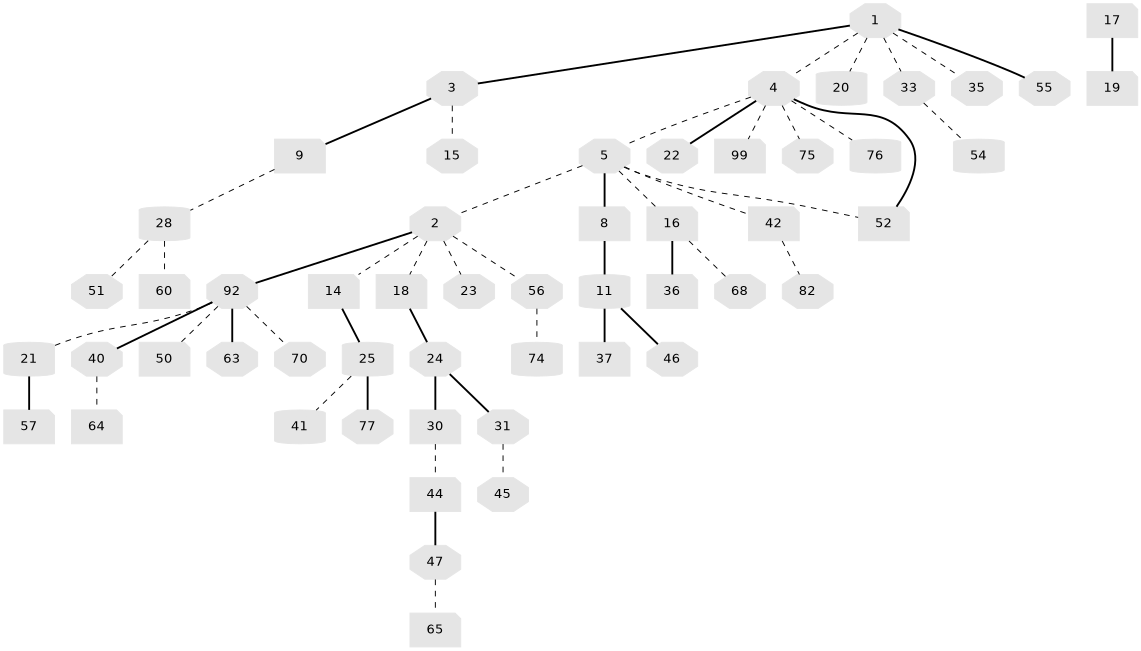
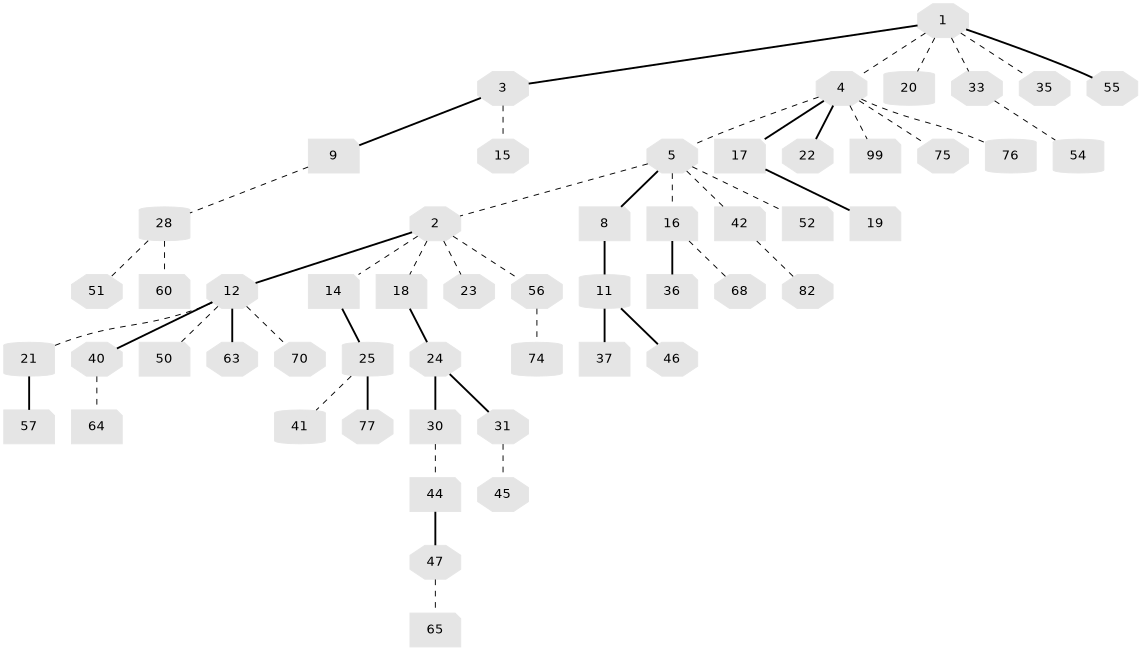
(890, 121) -> (794, 120)
(232, 291) -> (232, 291)
